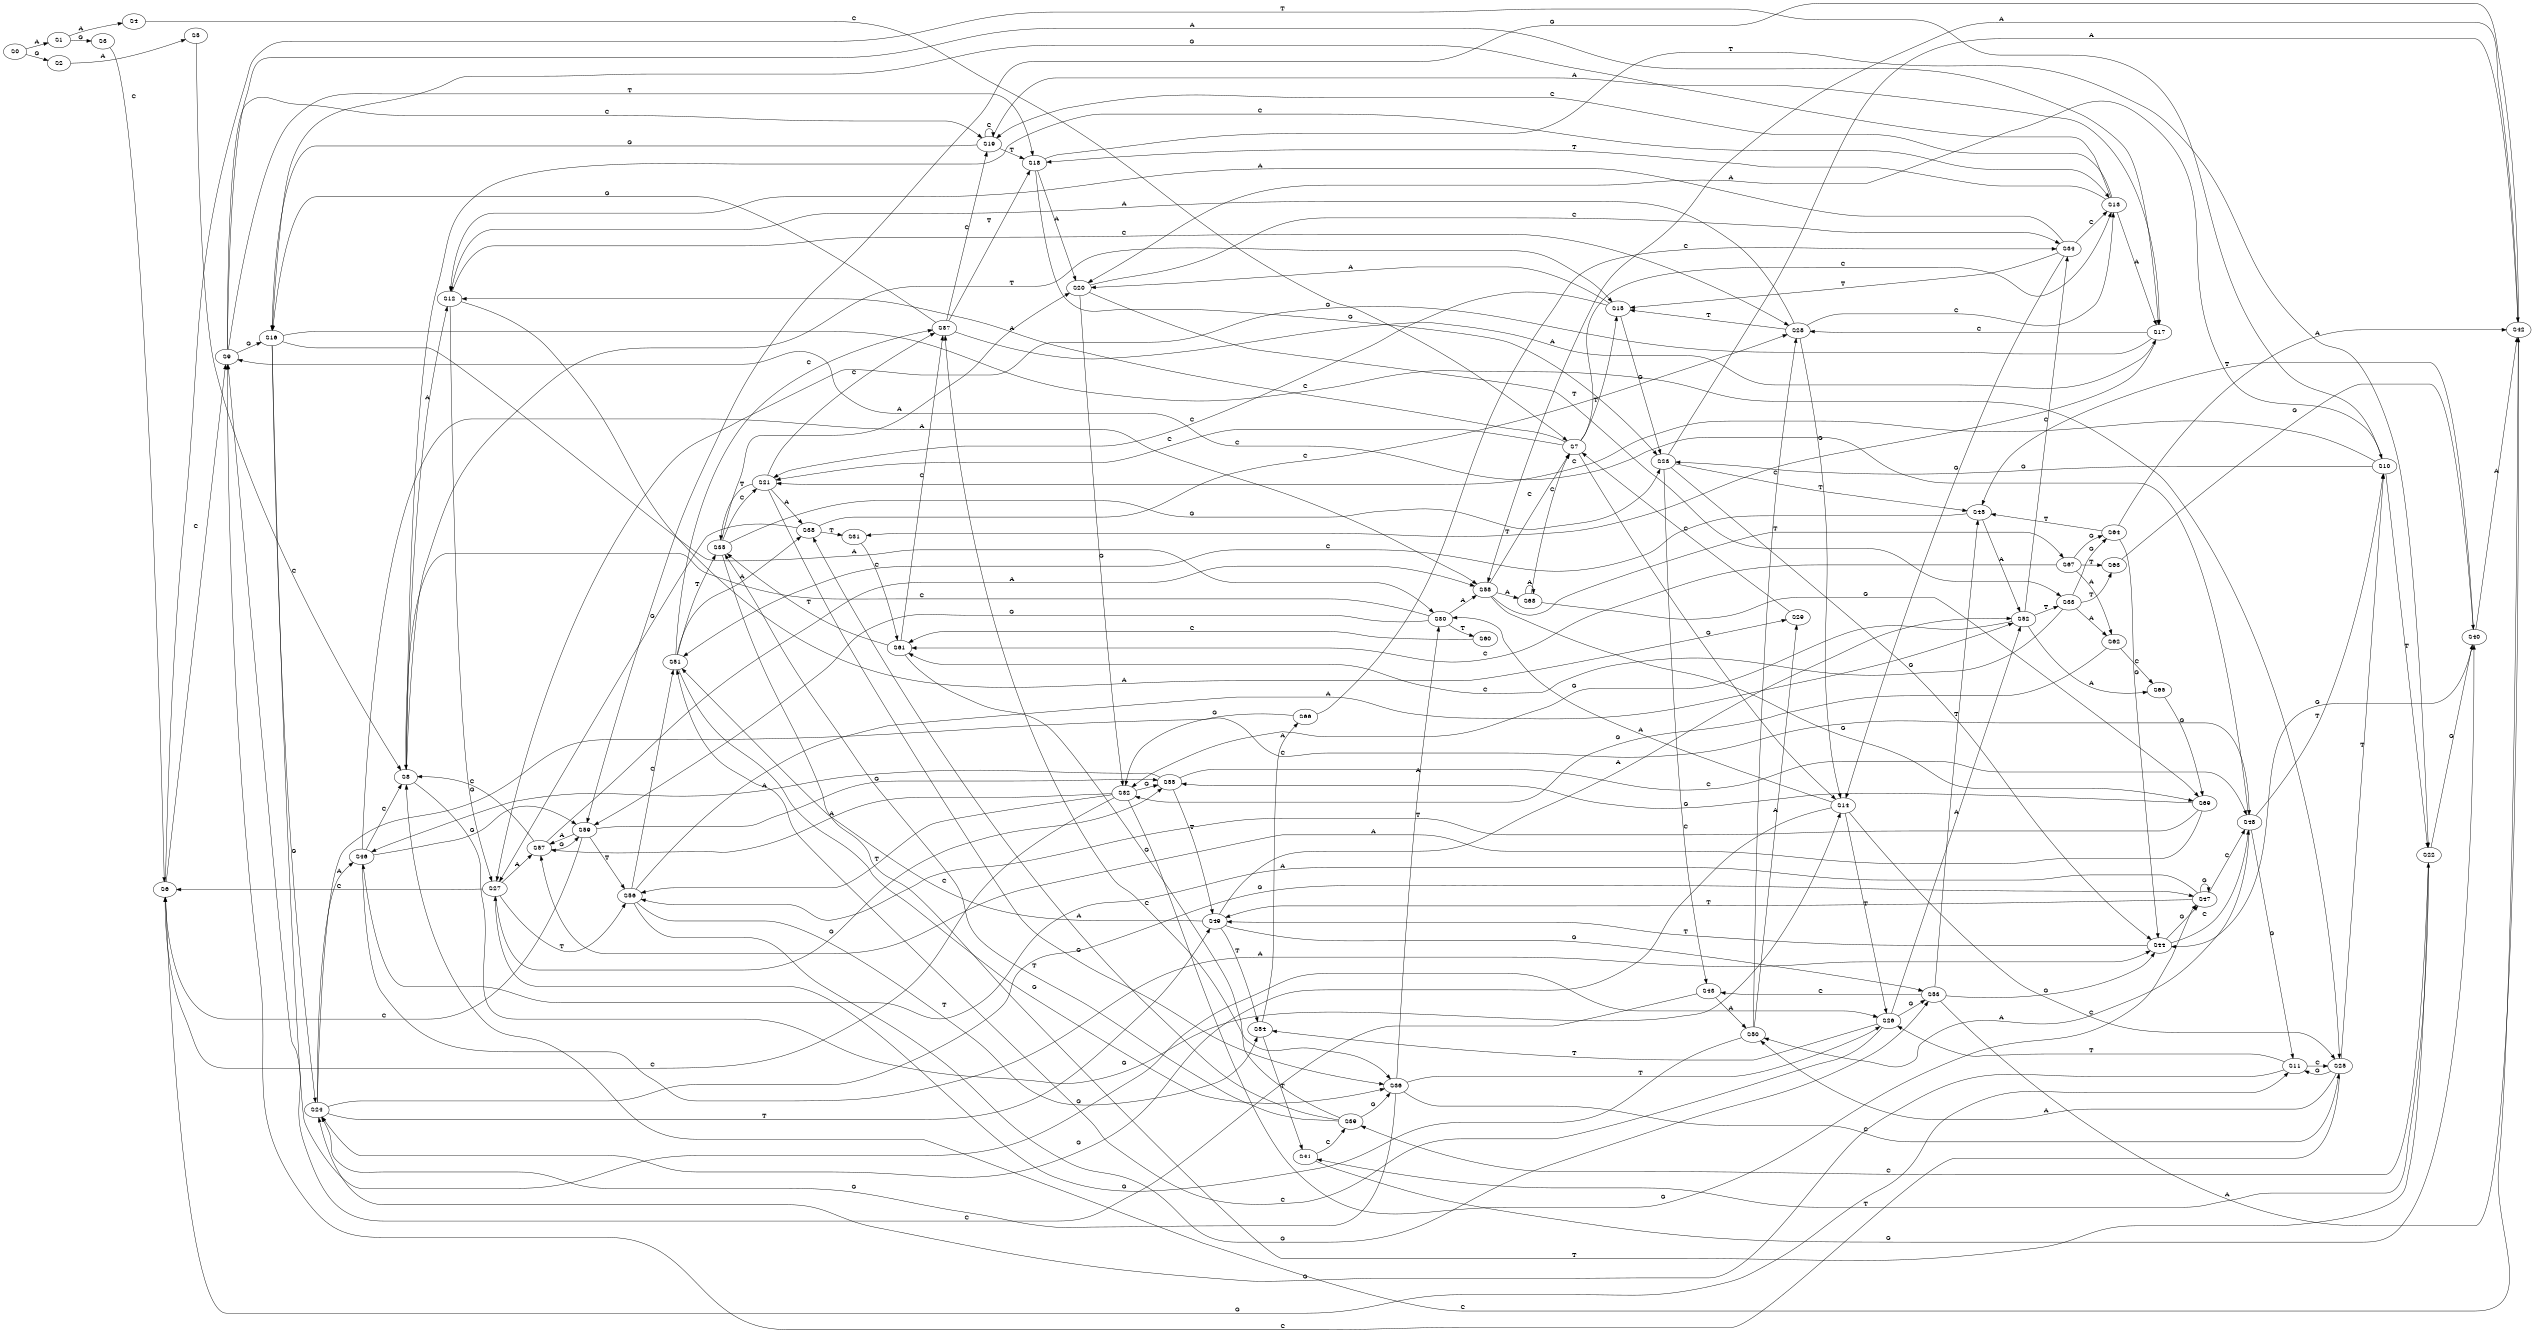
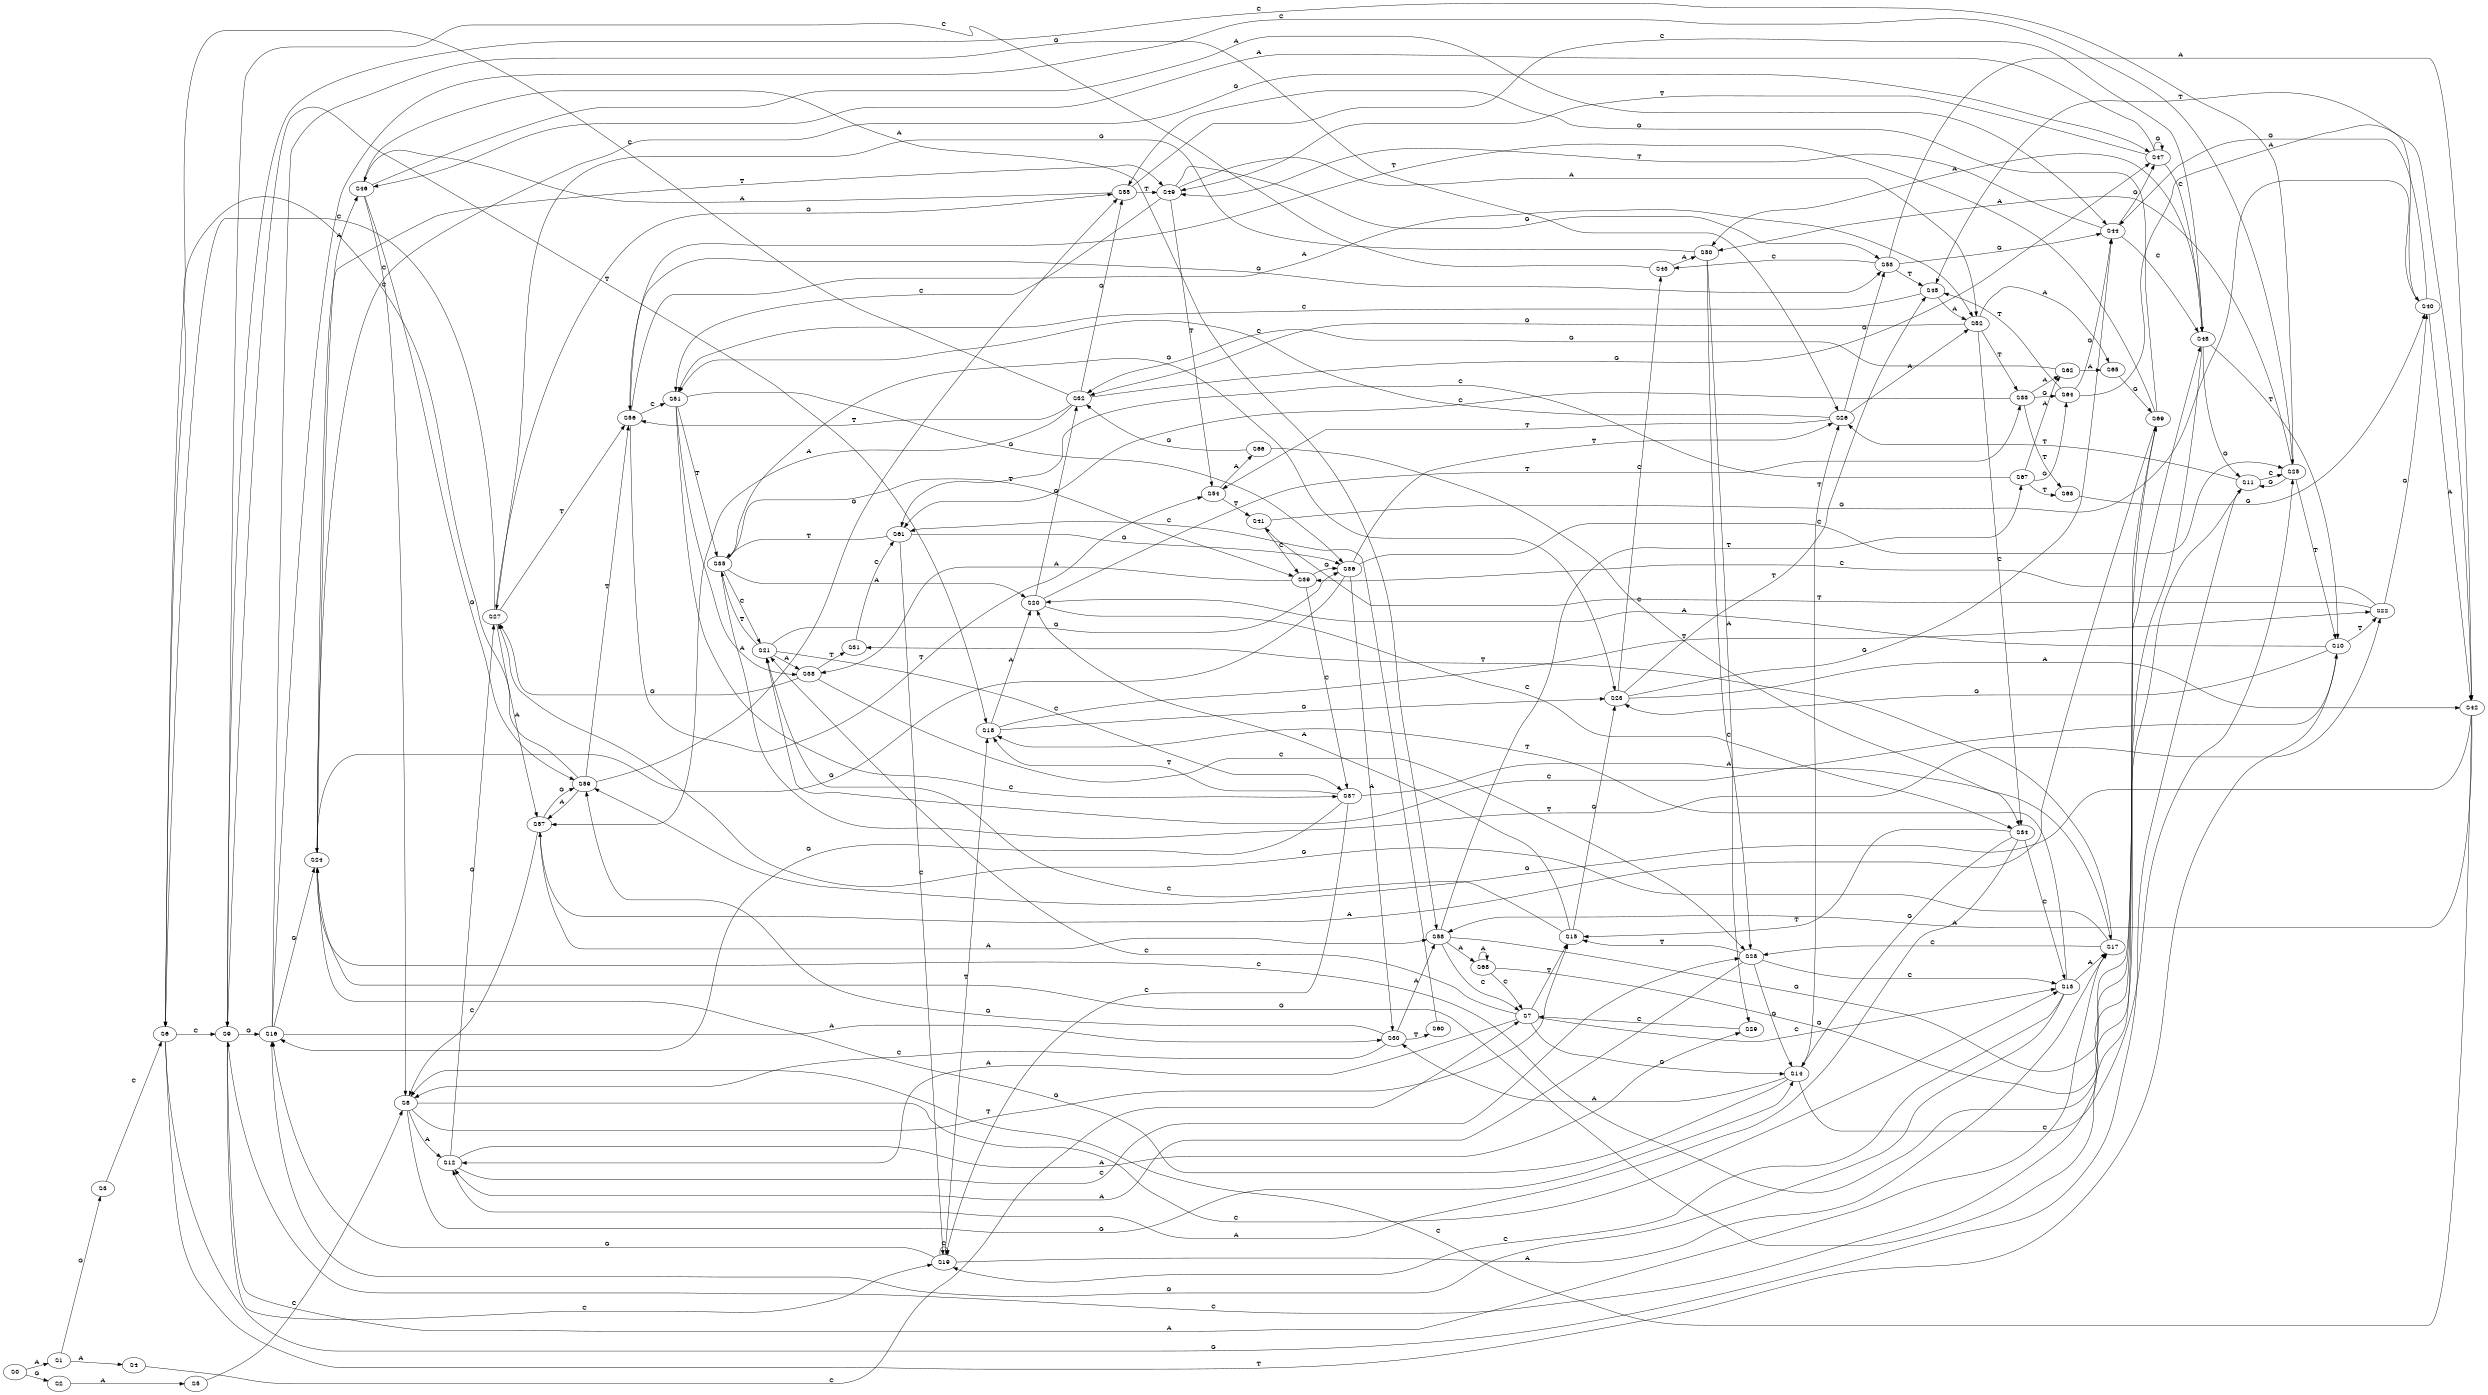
(922, 490) -> (920, 878)
(2137, 662) -> (2090, 367)
(967, 917) -> (1011, 484)
